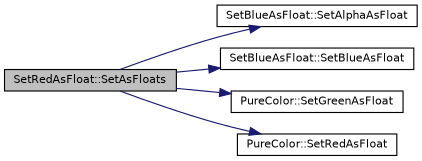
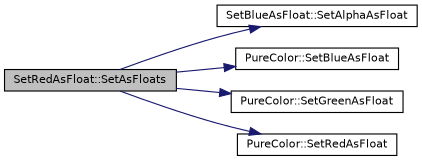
(317, 59) -> (317, 59)
